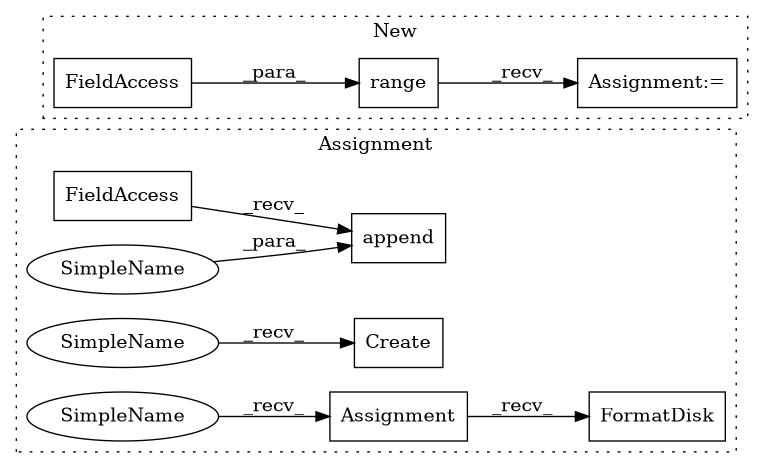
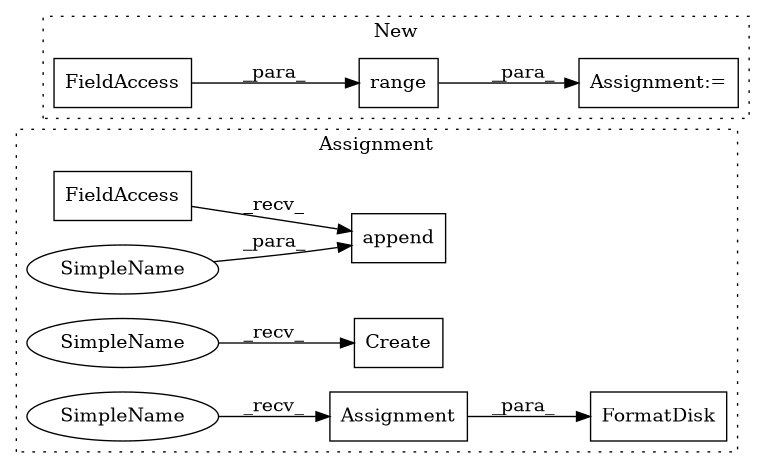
(523, 73) -> (523, 73)
(523, 406) -> (523, 406)
